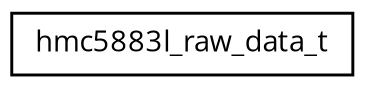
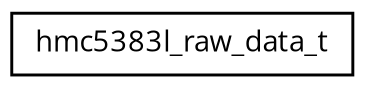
(182, 44) -> (182, 44)
